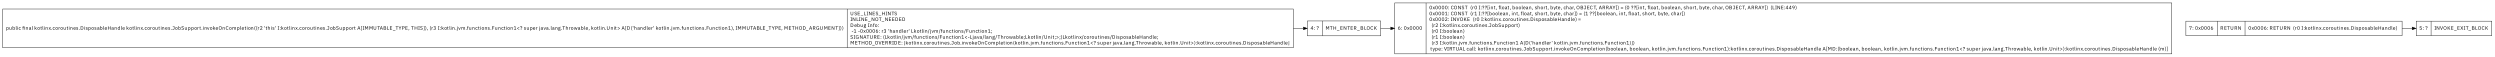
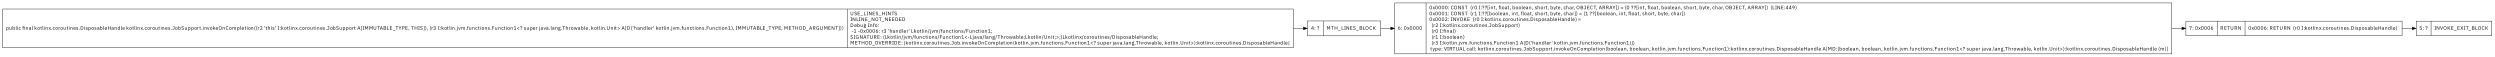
(1351, 28) -> (1351, 28)
none -> (2177, 28)
(1447, 31) -> (1443, 31)
